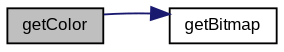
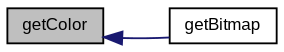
(127, 13) -> (146, 38)
